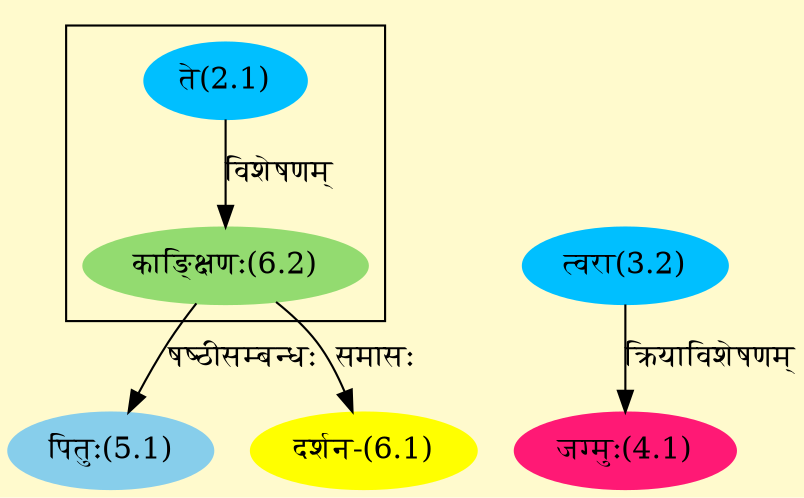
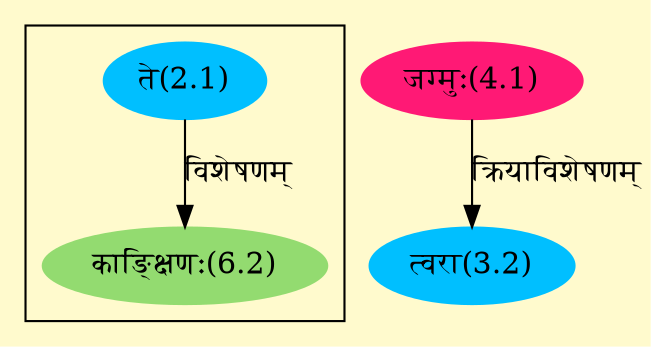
(625, 348) -> (472, 163)
(111, 451) -> none
(364, 451) -> none
